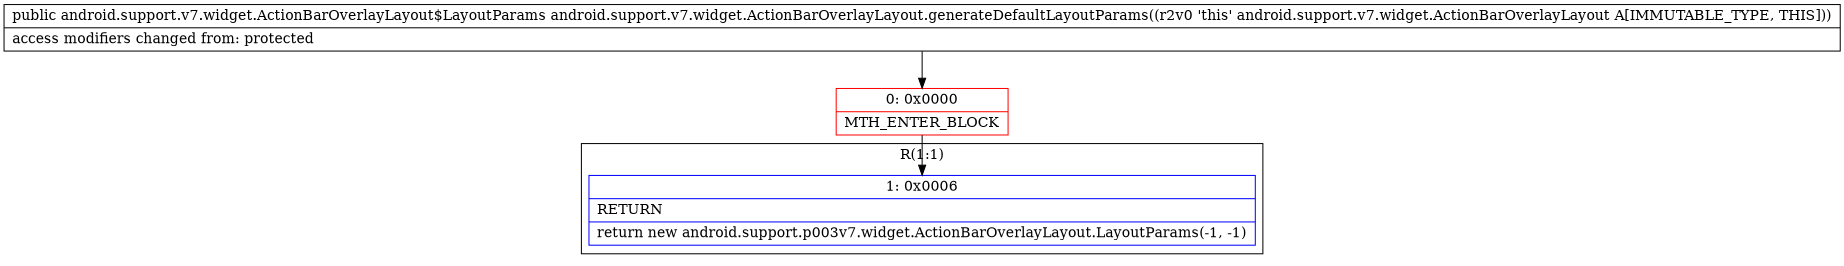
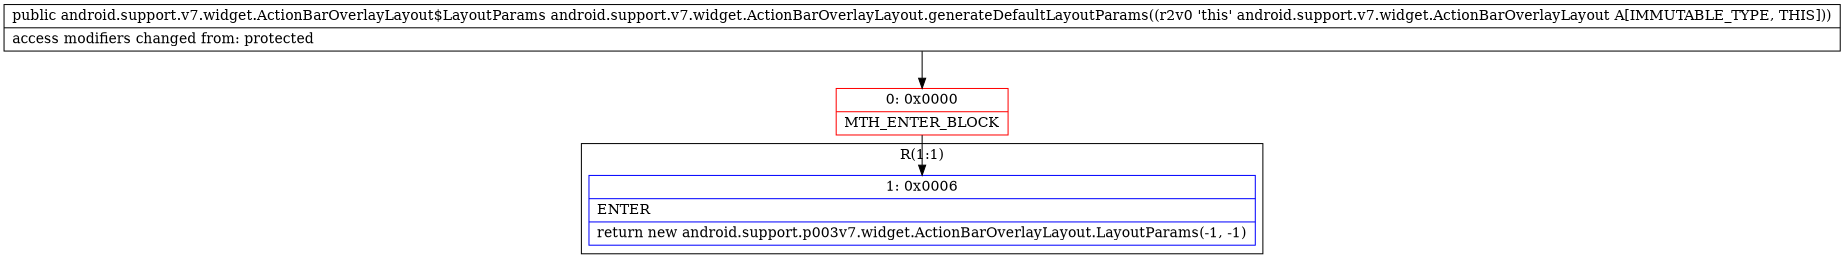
(630, 210) -> (624, 210)
